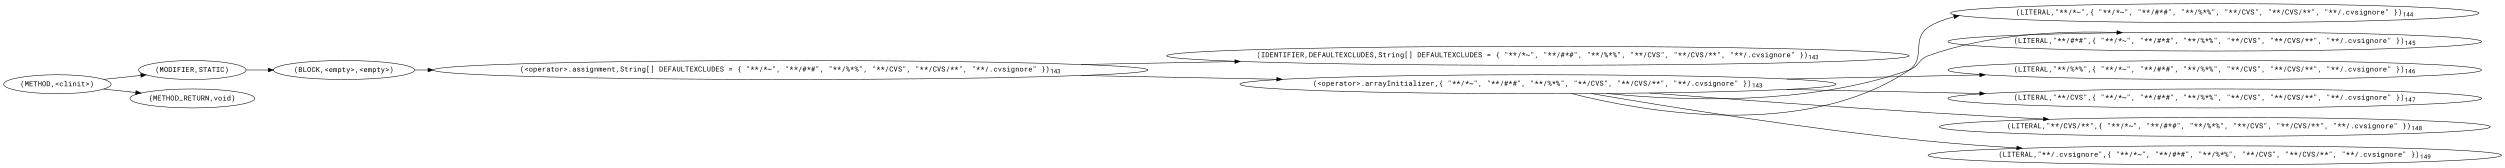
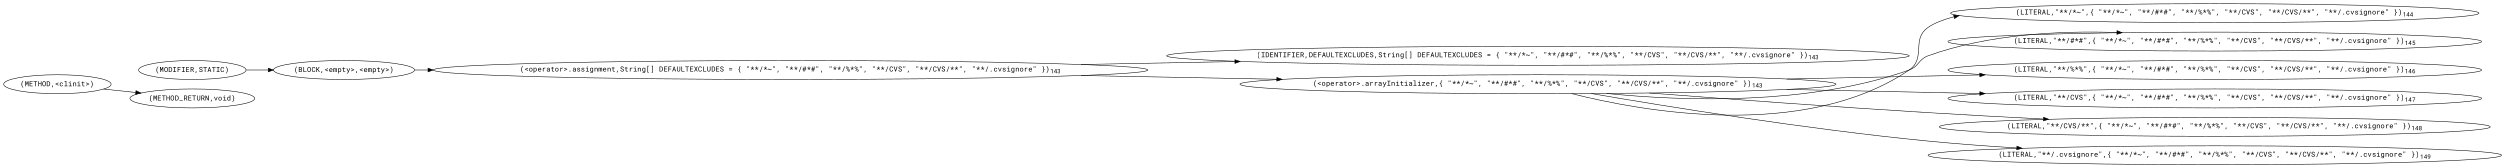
(122, 77) -> none
